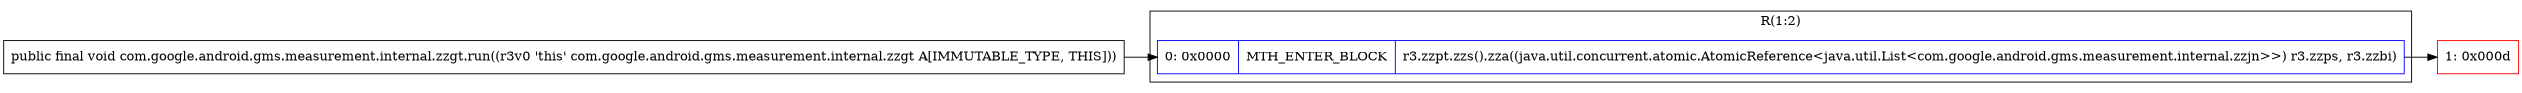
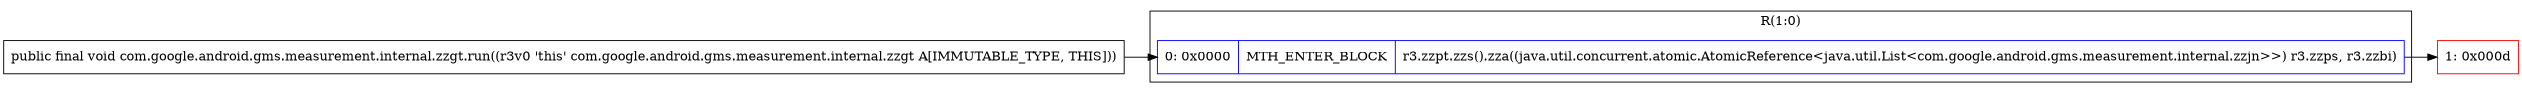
(1781, 22) -> (1781, 22)
